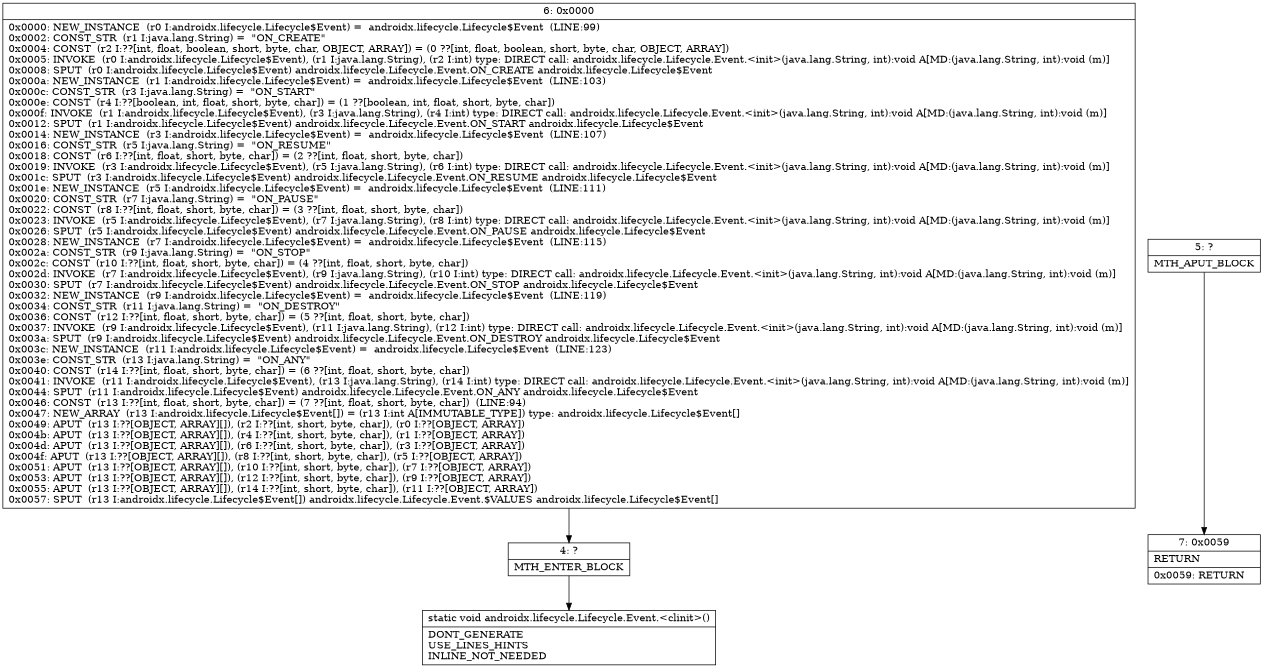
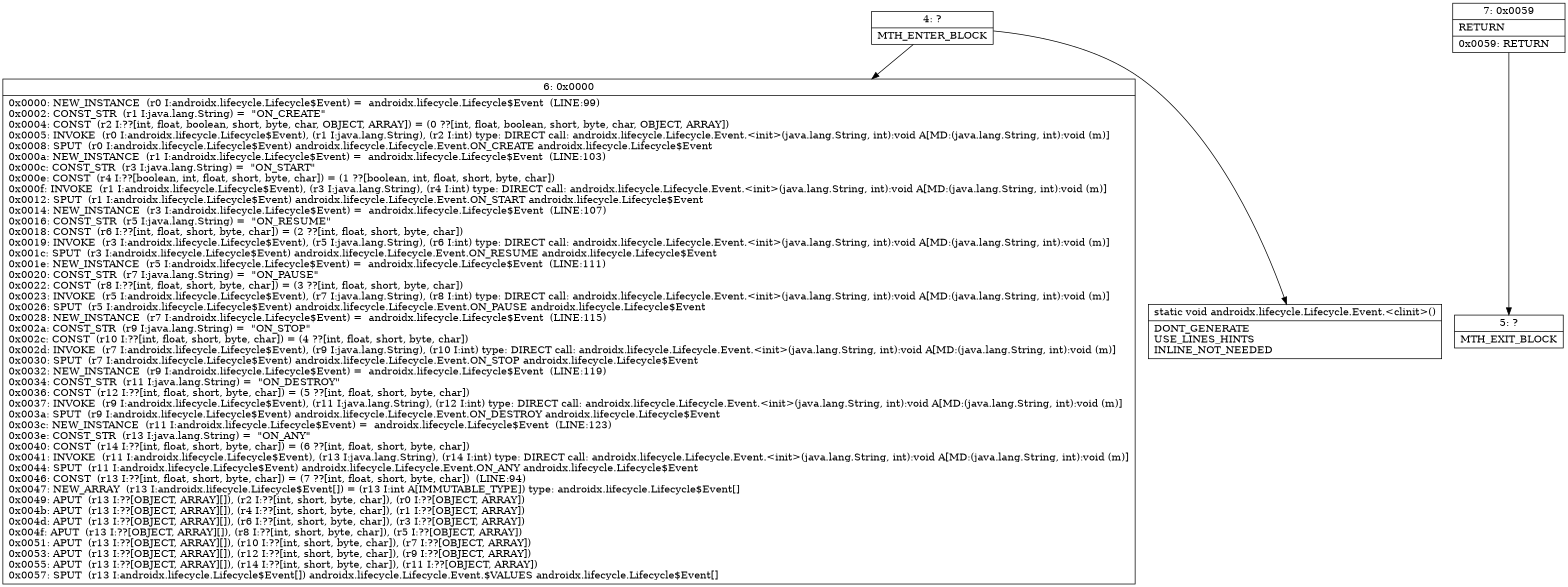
(1204, 264) -> (1509, 339)
(1204, 400) -> (1509, 180)
(569, 522) -> (895, 59)
